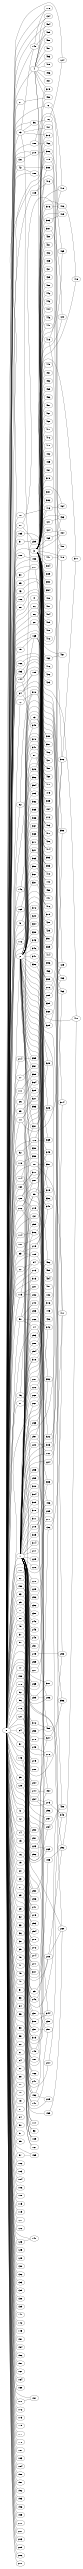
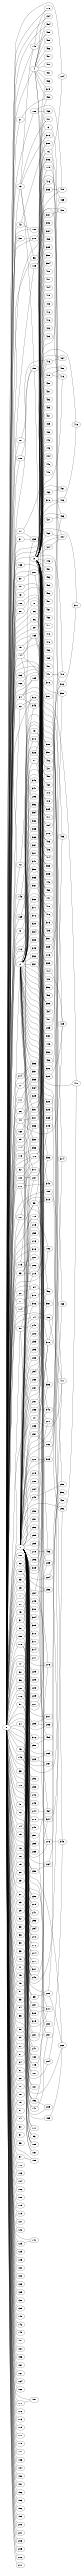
none -> (20, 1856)
